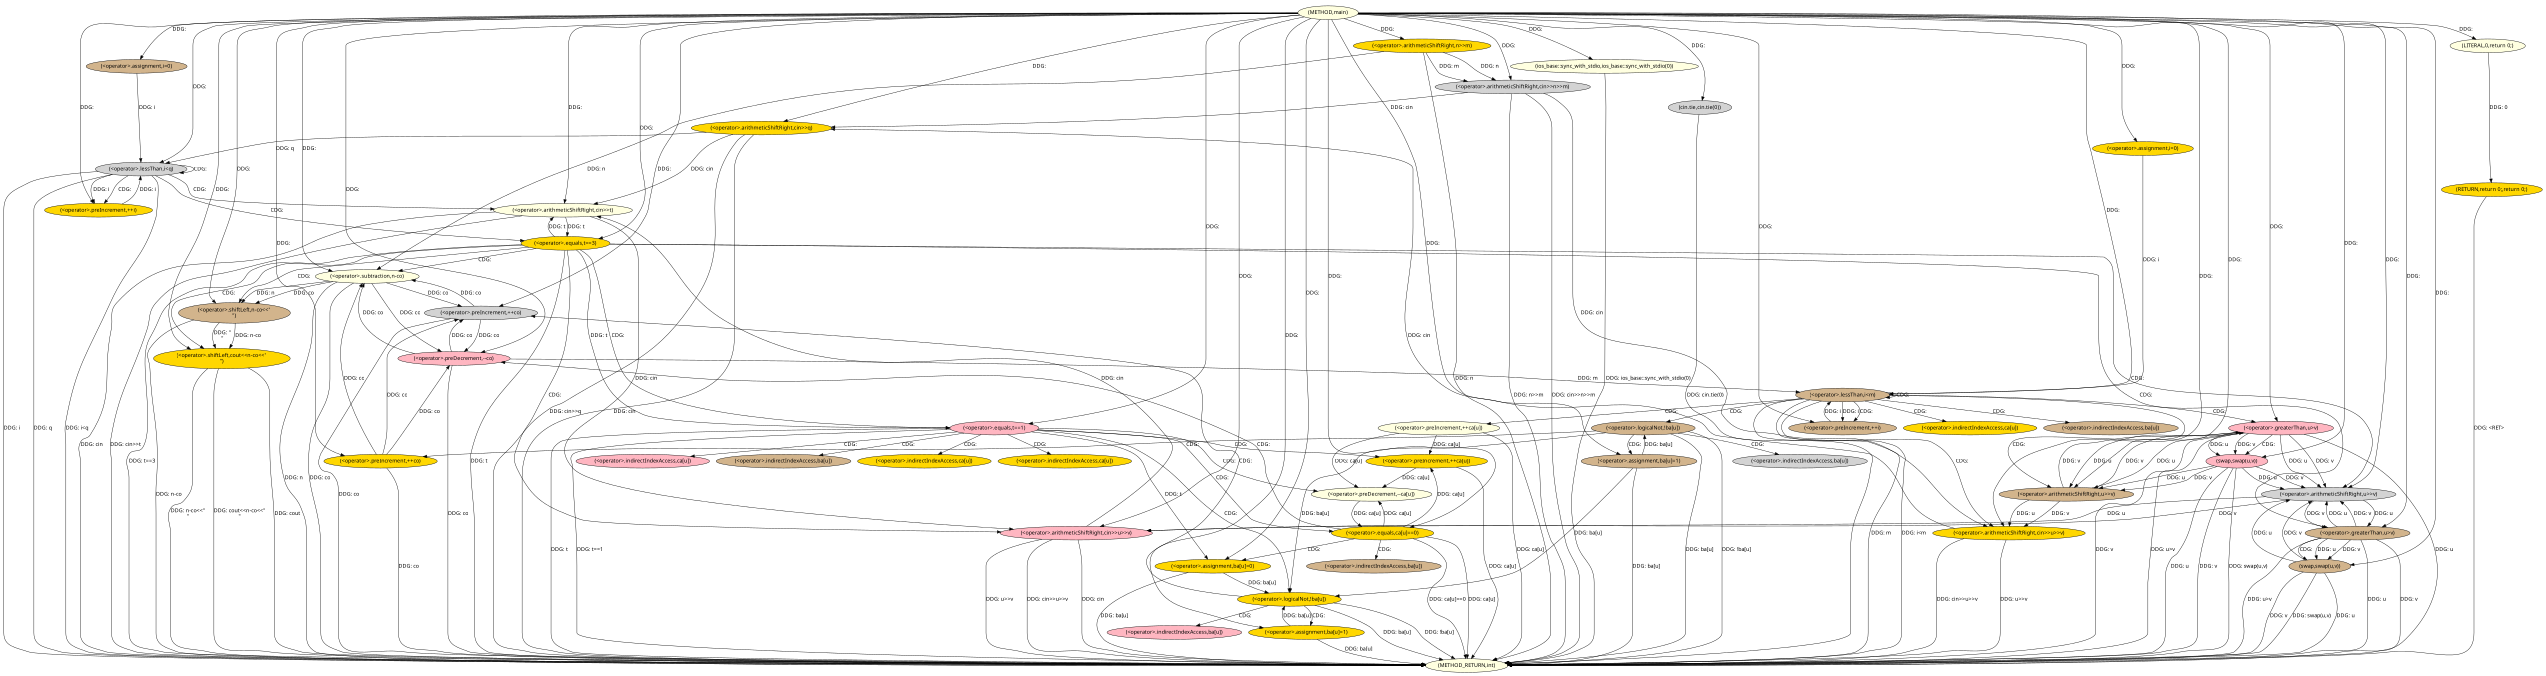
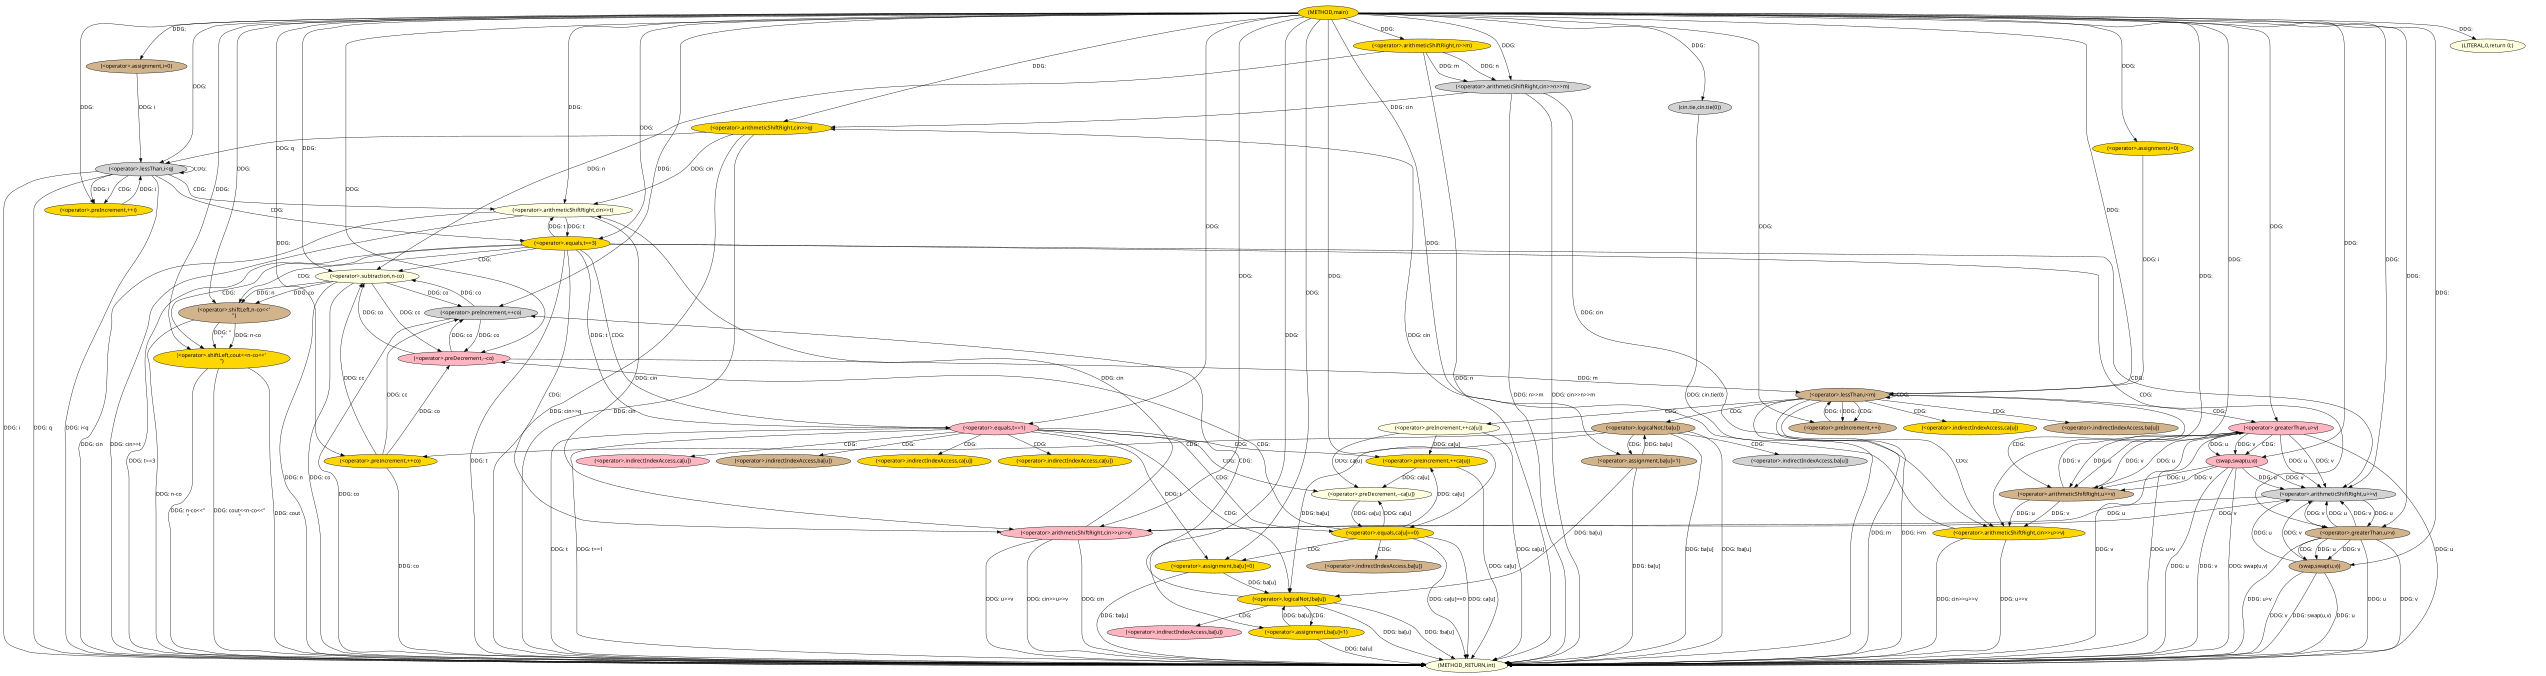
(1328, 13) -> (1328, 13)
(1604, 66) -> none
(2492, 190) -> none
(796, 660) -> none
